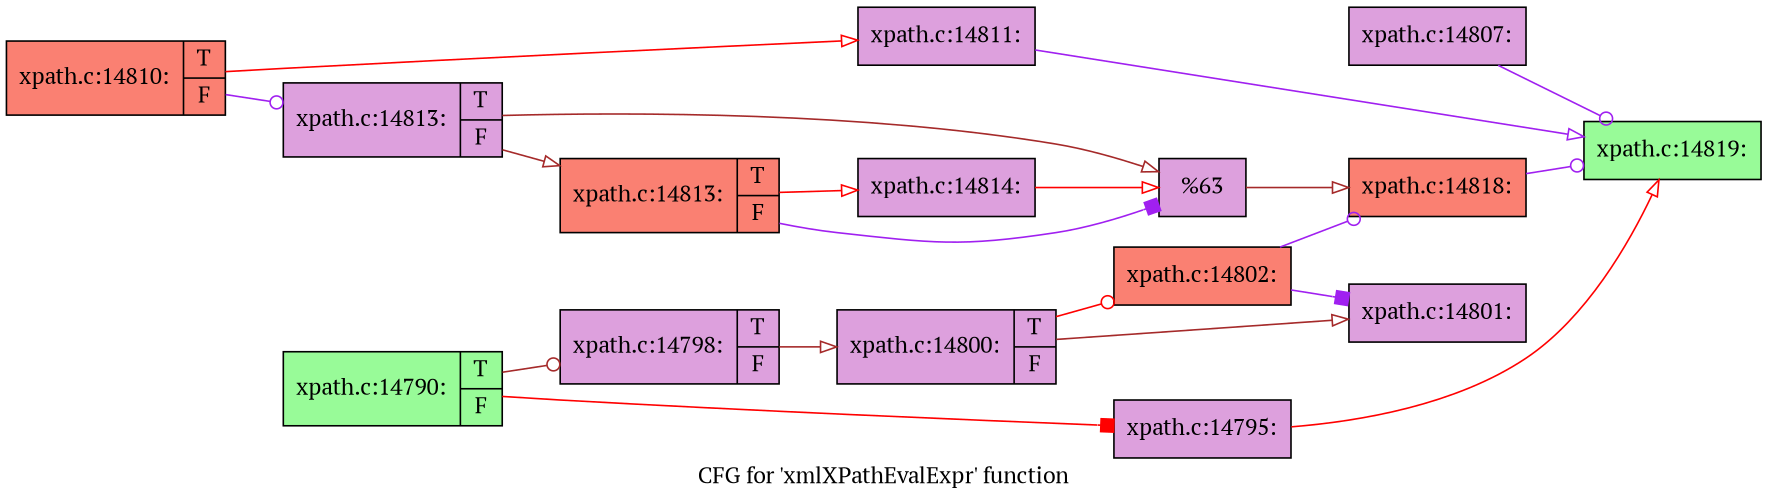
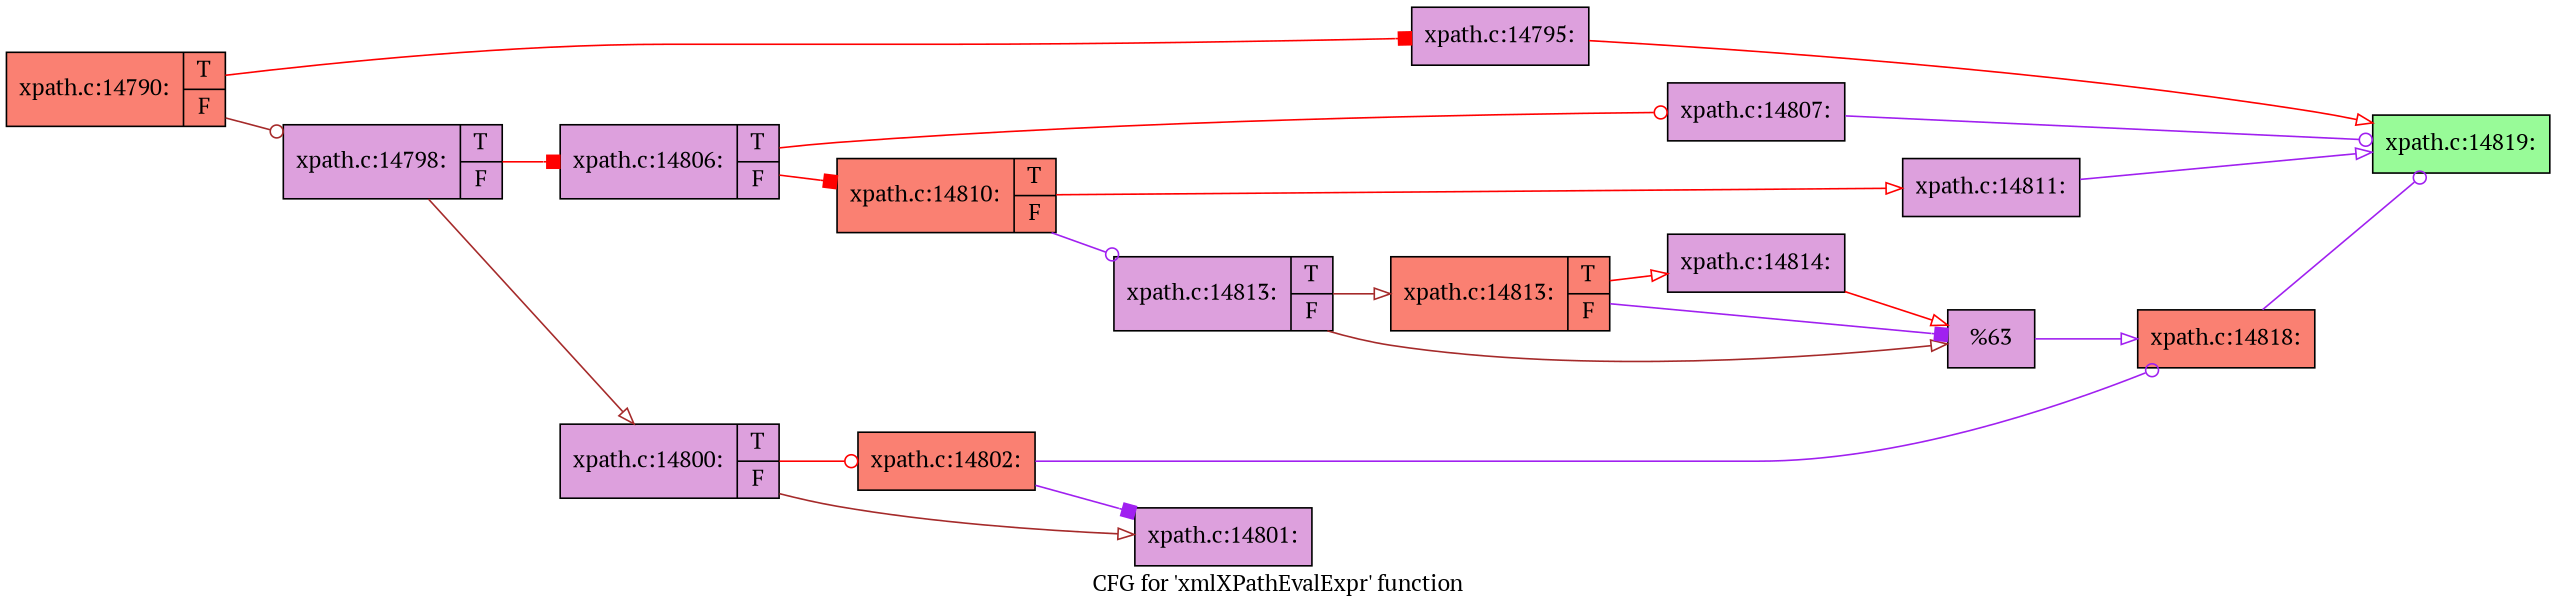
none -> (670, 162)
(1289, 188) -> (2078, 339)
(393, 389) -> (116, 89)
